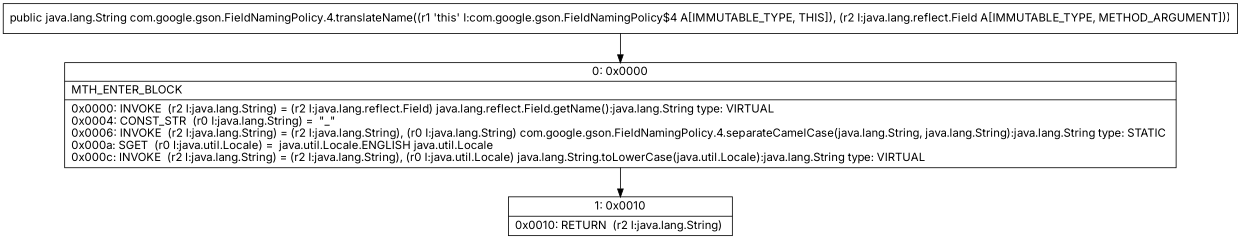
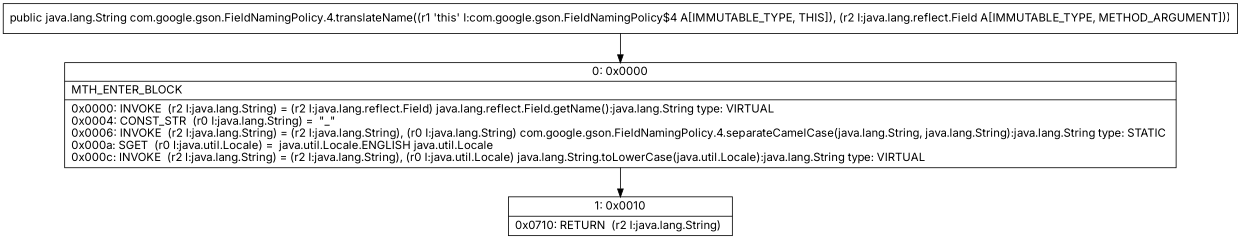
(620, 226) -> (620, 226)
